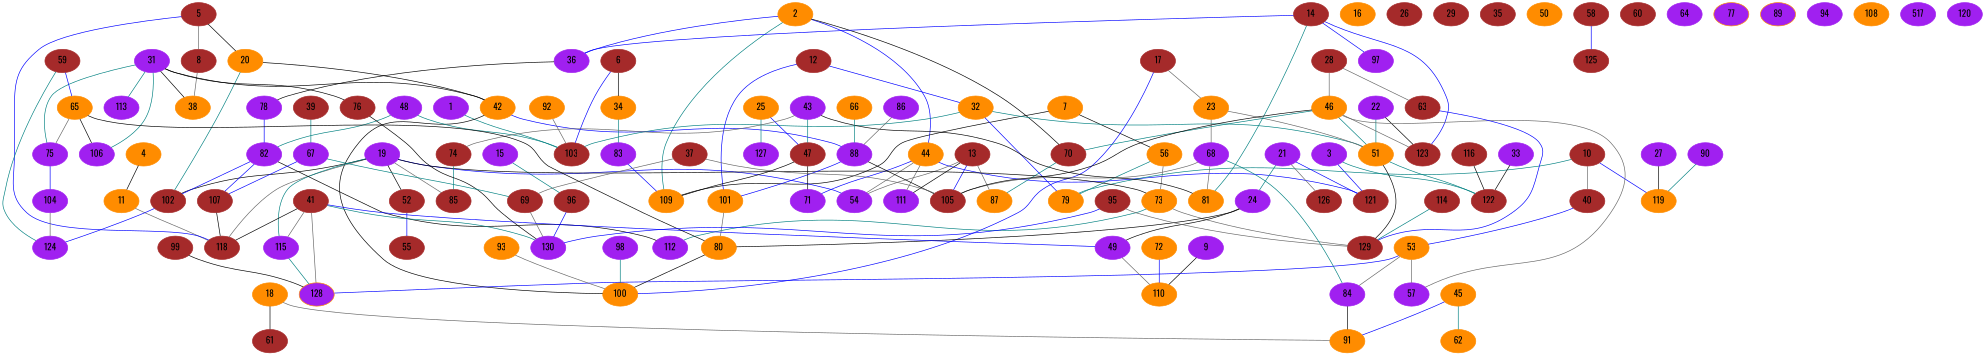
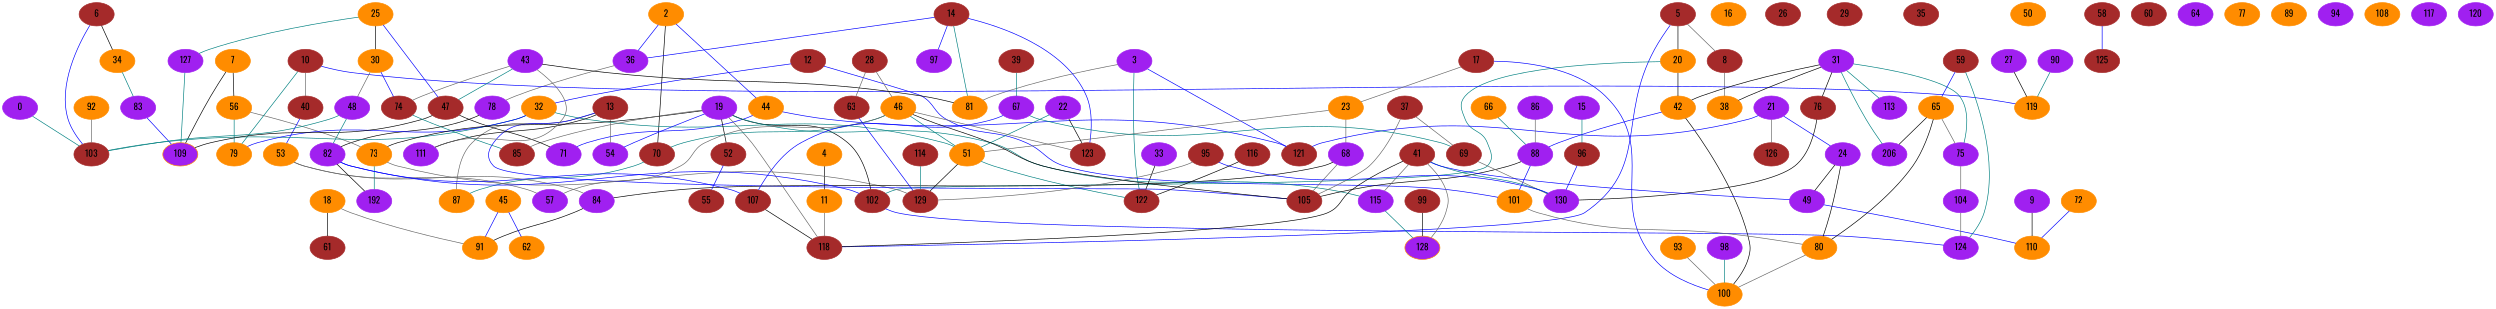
(1731, 14) -> (2242, 14)
(1778, 14) -> (2289, 14)
(1918, 14) -> (2429, 14)
none -> (376, 61)
(414, 72) -> (559, 81)
(700, 92) -> (183, 108)
(451, 108) -> (20, 108)
(264, 131) -> (382, 135)
(97, 154) -> (1889, 154)
(1271, 172) -> (1807, 131)
(50, 178) -> (1961, 178)
(913, 178) -> (541, 136)
(1208, 178) -> (1049, 79)
(881, 184) -> none
(666, 201) -> (180, 154)
(1296, 210) -> (974, 186)
(670, 248) -> (374, 201)
(1135, 270) -> (1920, 223)
(670, 271) -> (1772, 271)
(867, 279) -> none
(1458, 318) -> (515, 224)
